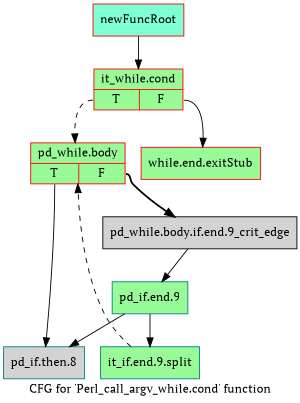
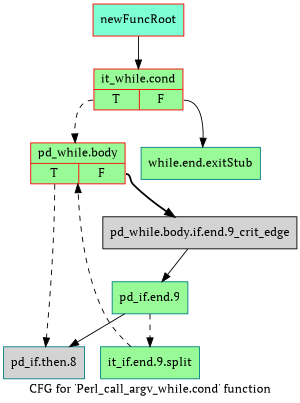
(201, 163) -> (201, 163)
(52, 261) -> (52, 261)
(150, 326) -> (150, 326)
